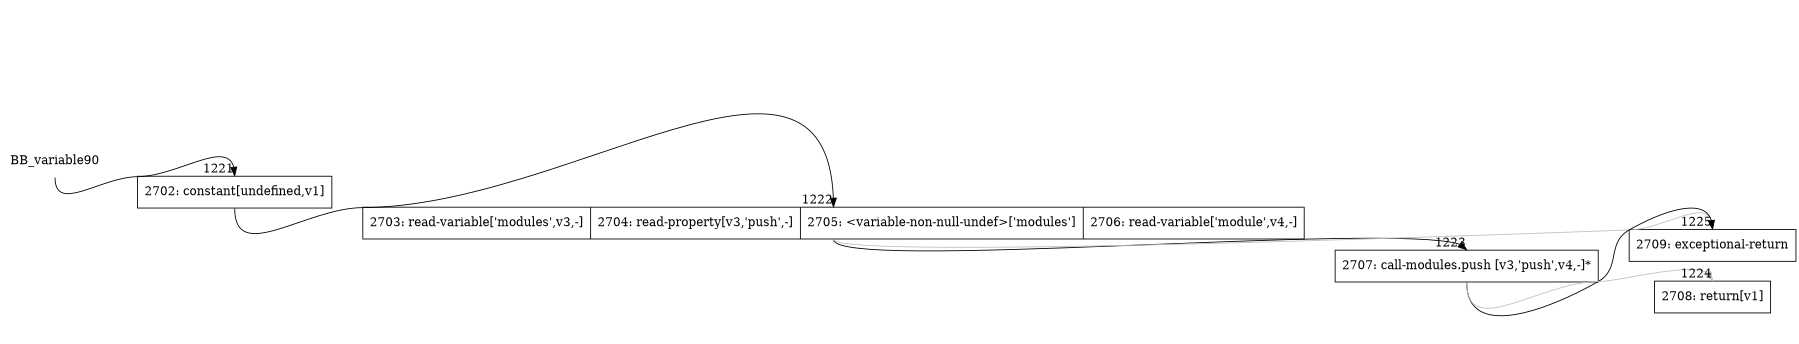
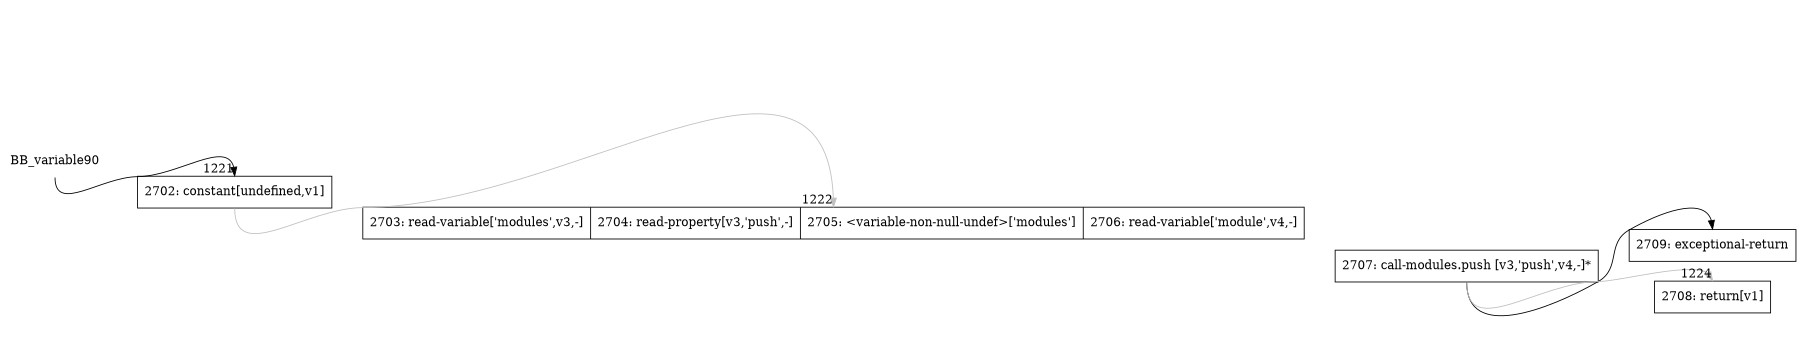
(552, 169) -> (552, 169)
(1452, 236) -> none
(1146, 245) -> none
